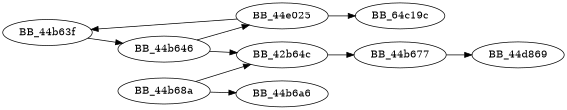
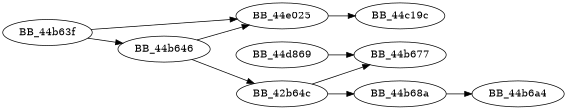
(400, 16) -> (400, 16)
(168, 24) -> (160, 25)
(455, 55) -> (337, 55)
(220, 74) -> (337, 94)
(282, 94) -> (518, 94)
